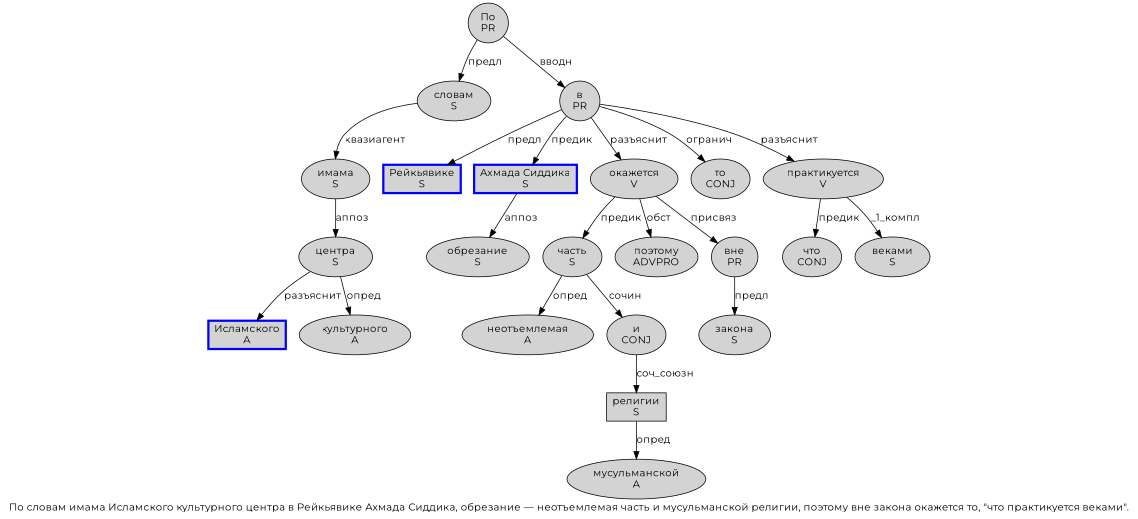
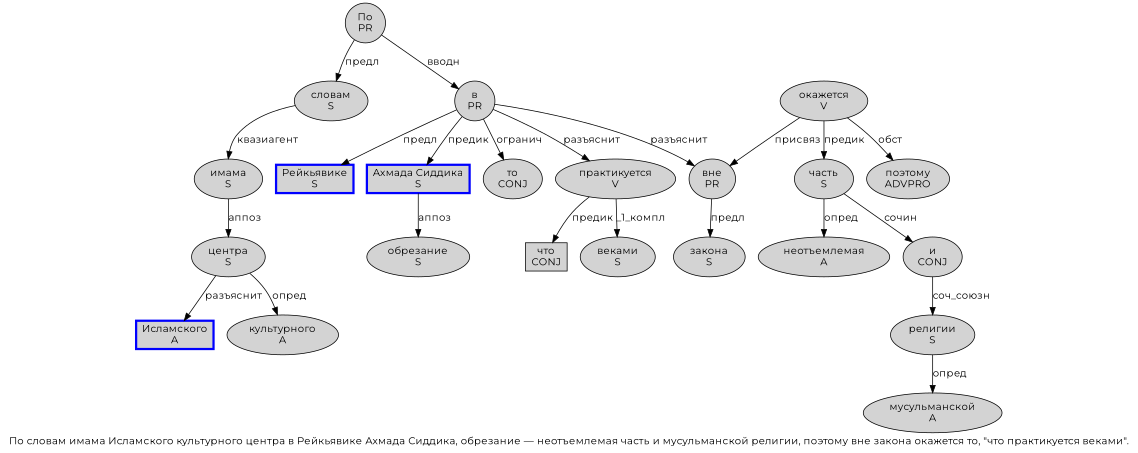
(604, 135) -> (594, 125)
(812, 257) -> (546, 257)
(636, 407) -> (933, 335)
